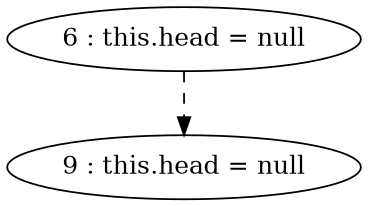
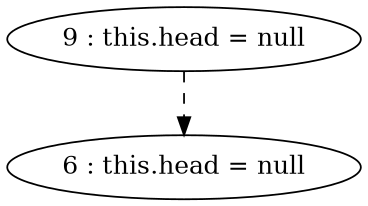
(184, 94) -> (184, 94)
